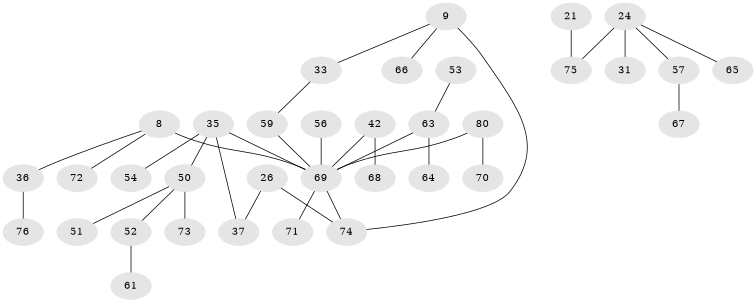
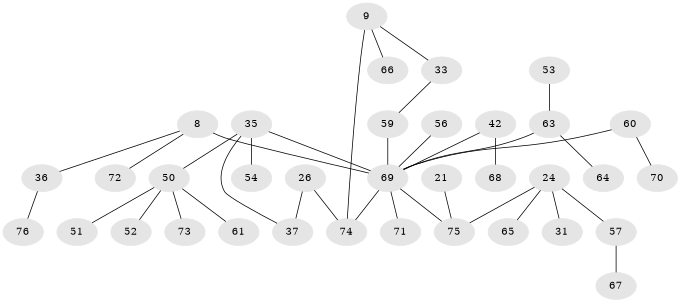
(483, 124) -> (630, 124)
none -> (421, 205)
(131, 259) -> (204, 205)
